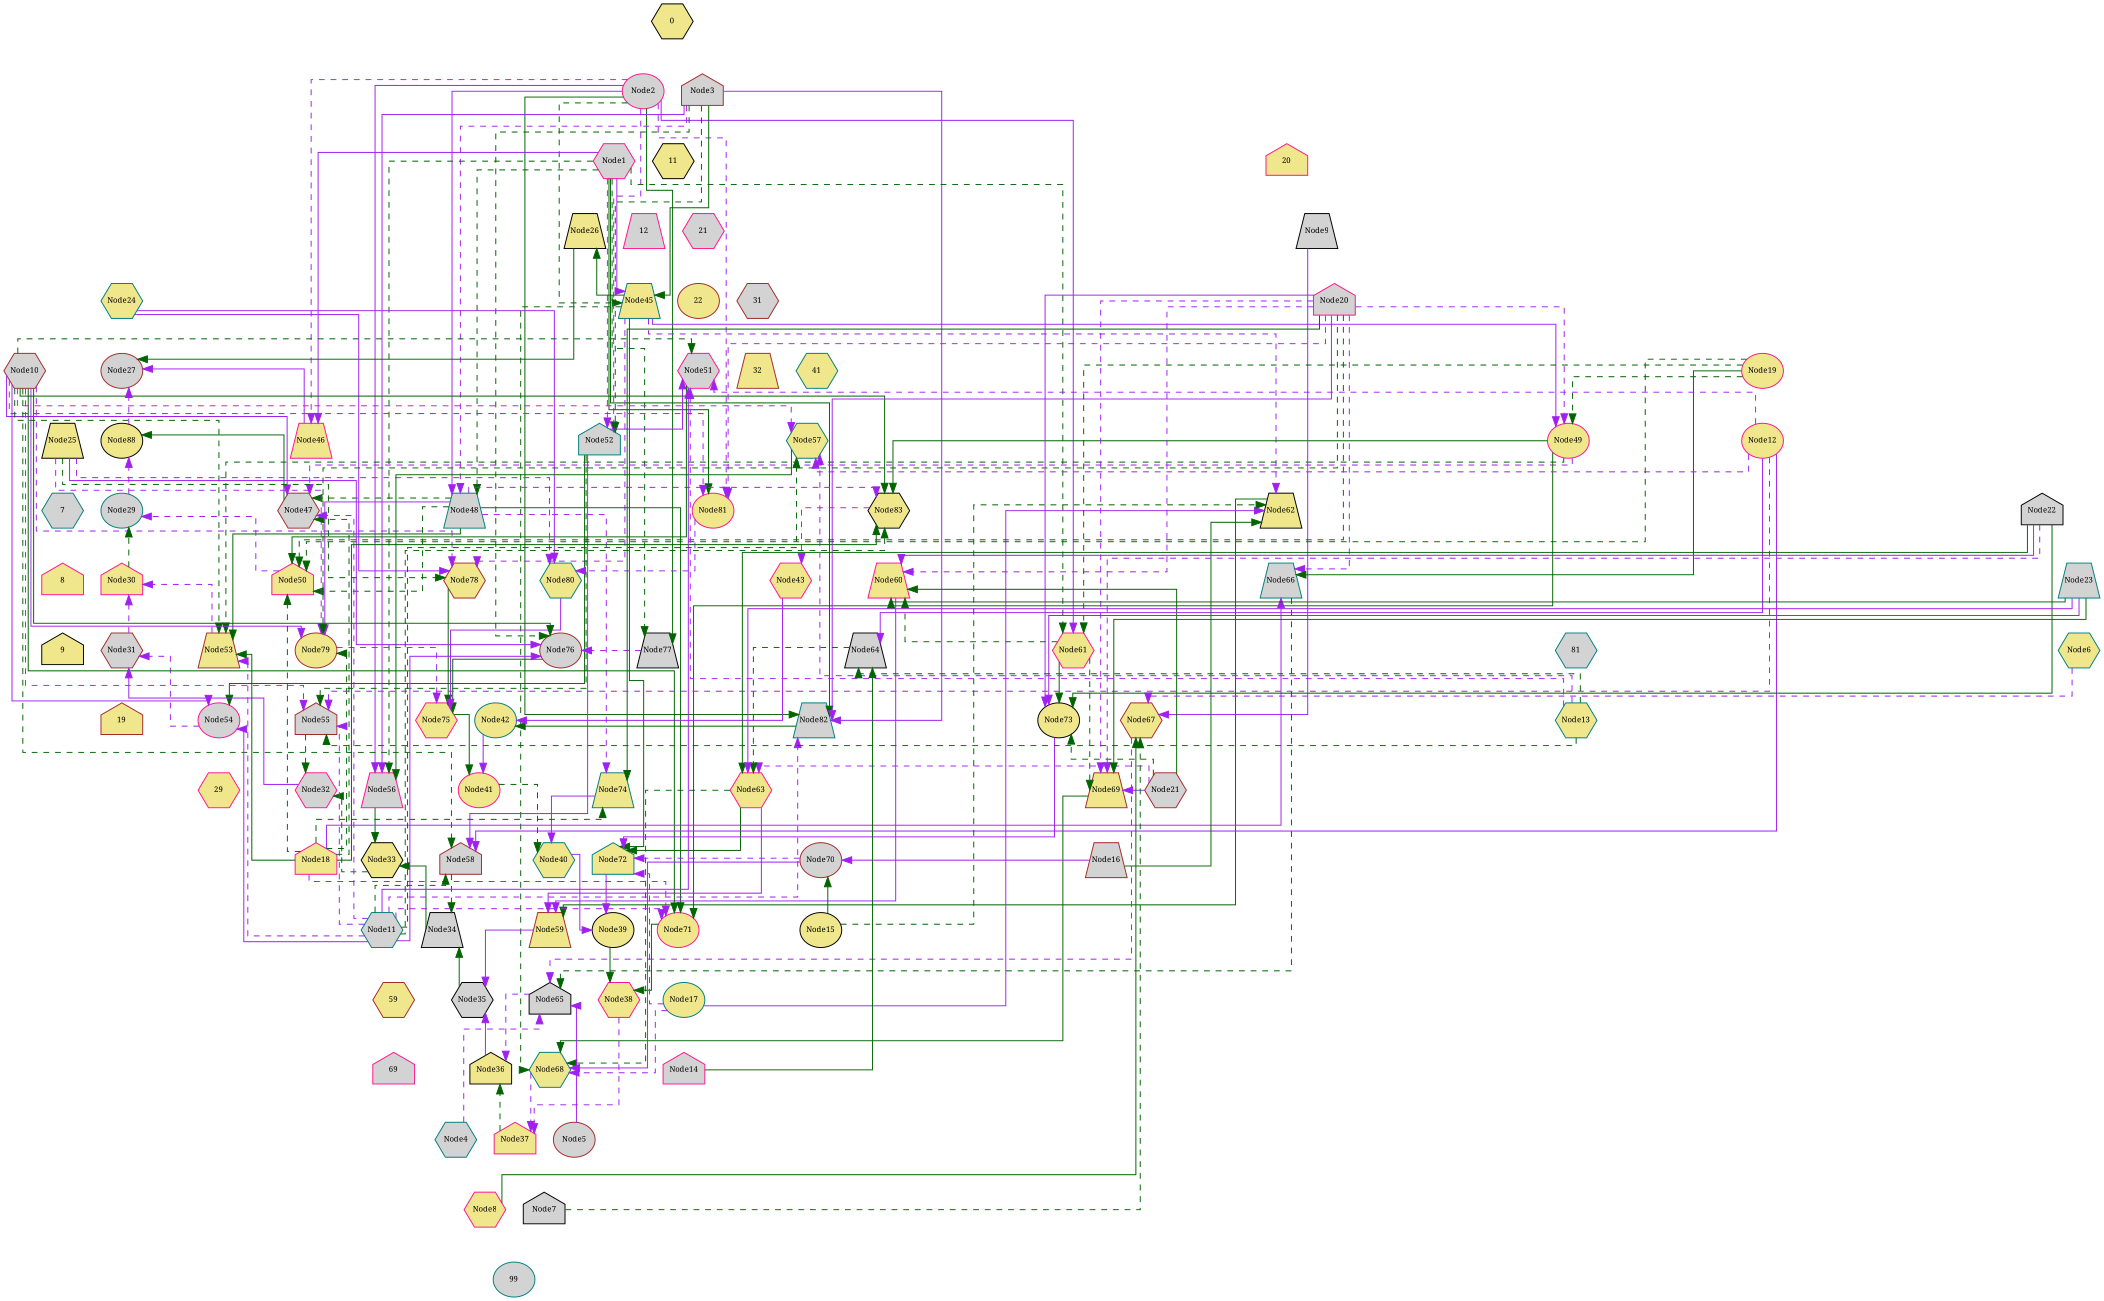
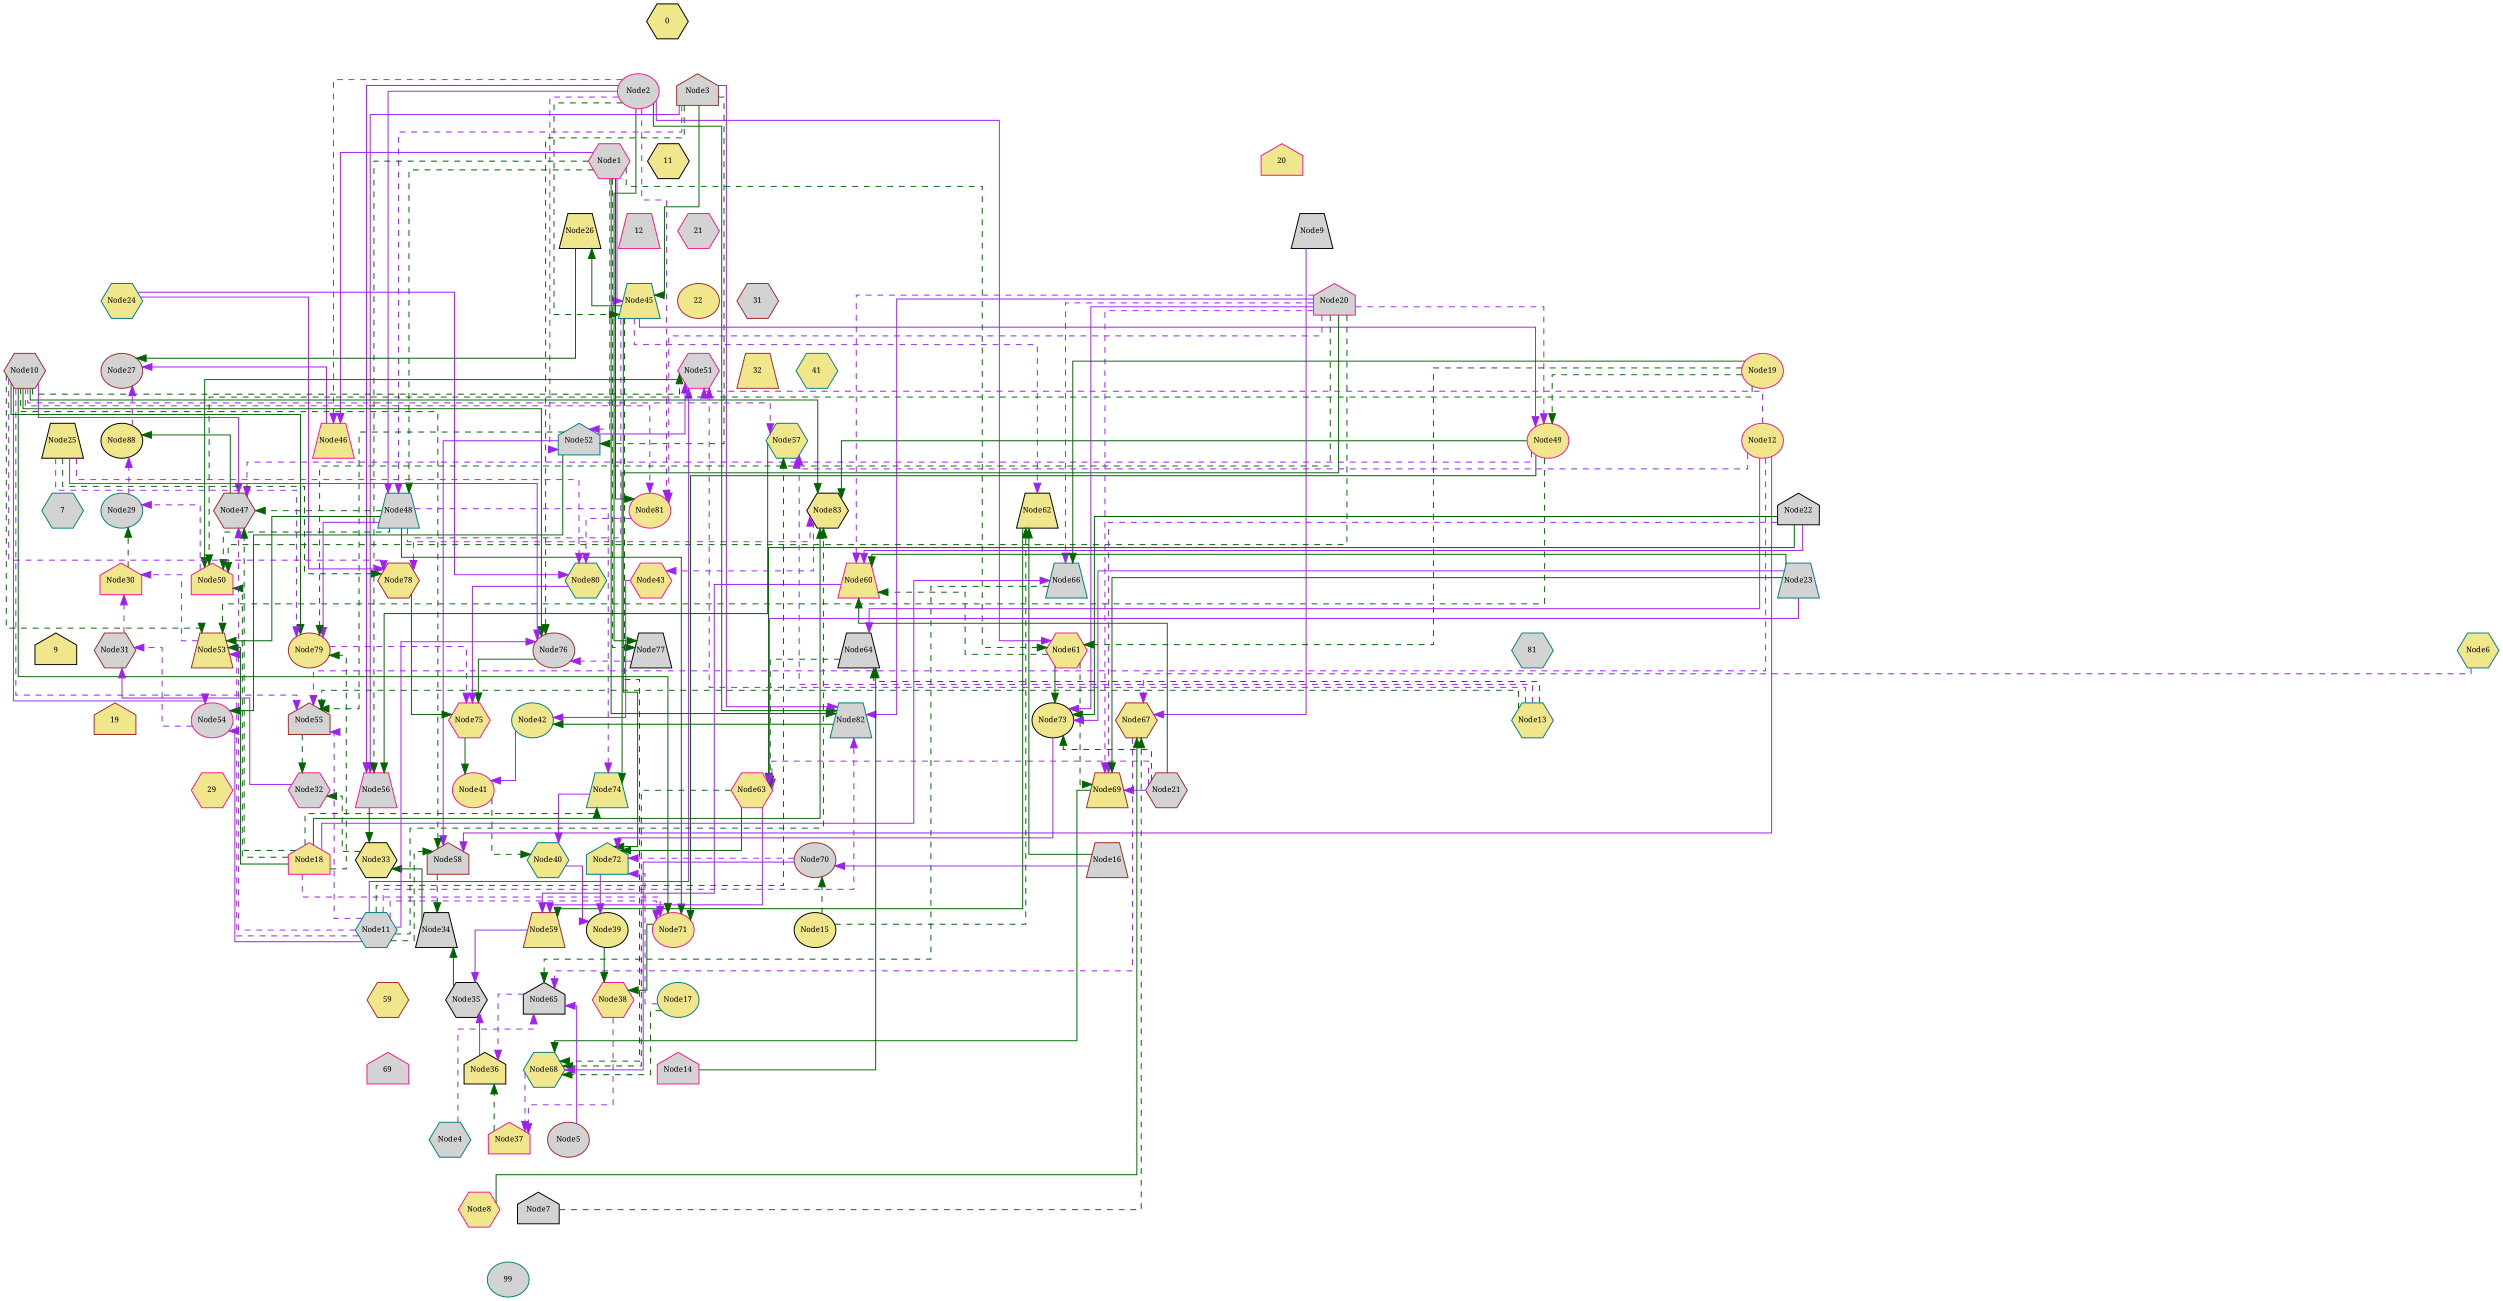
(63, 581) -> none
(48, 626) -> (300, 426)
(1006, 811) -> none
(828, 895) -> (822, 900)
(655, 1070) -> (651, 1073)
